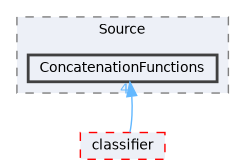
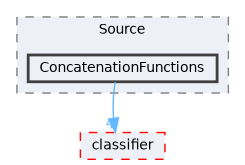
(132, 114) -> (113, 102)
